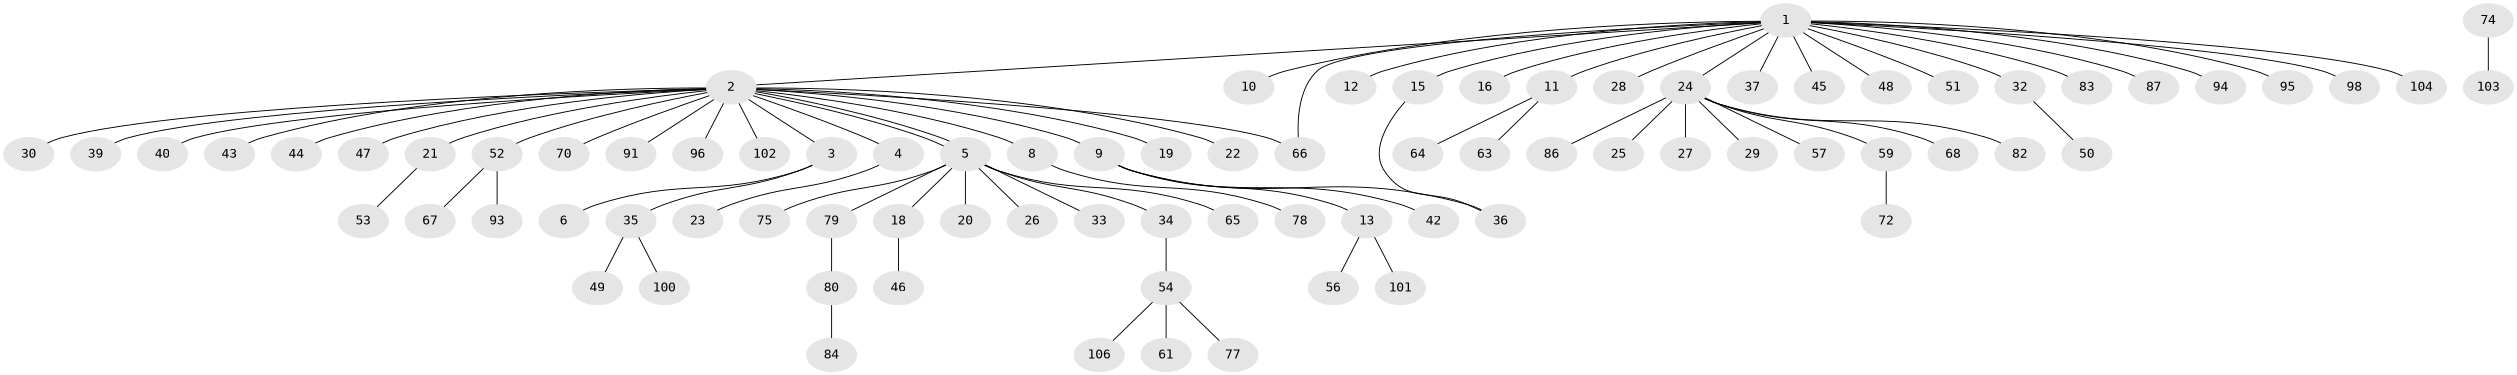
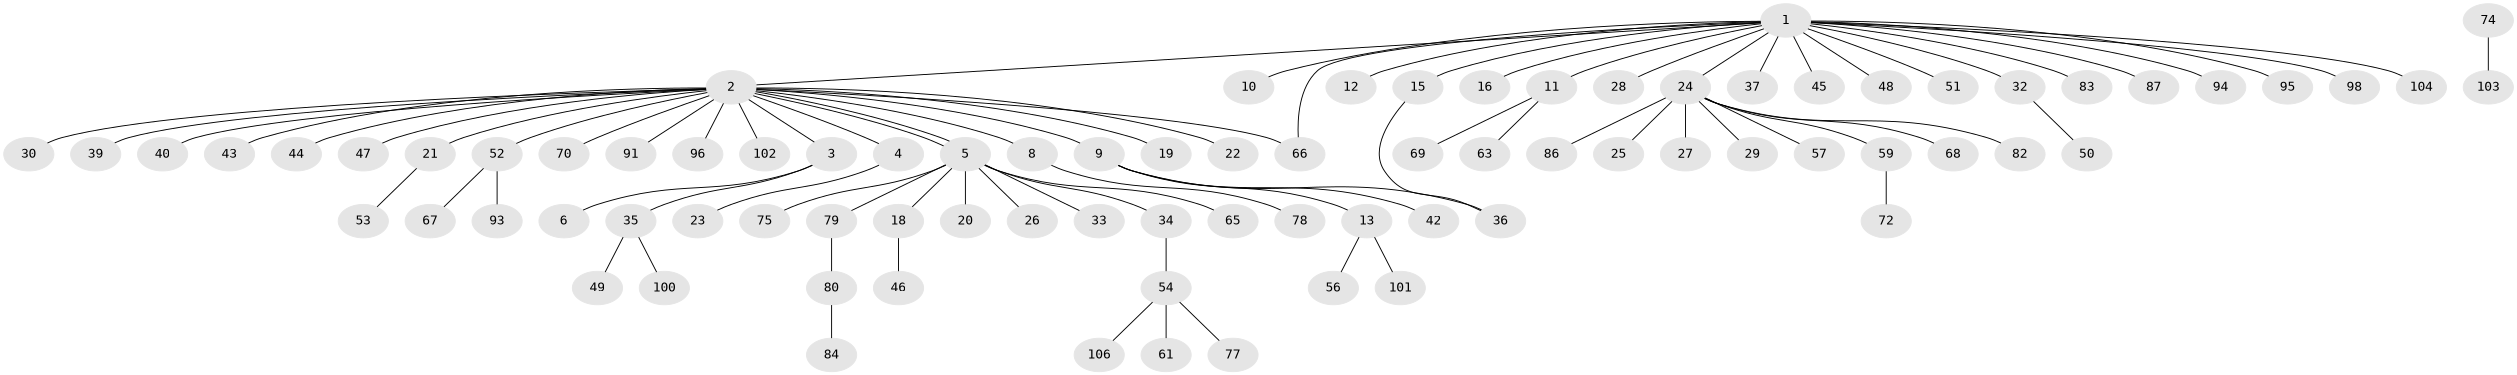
(1418, 154) -> (1418, 154)
